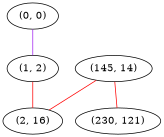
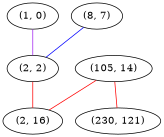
(33, 16) -> (33, 16)
none -> (97, 16)
(33, 69) -> (33, 69)
(114, 69) -> (114, 69)
